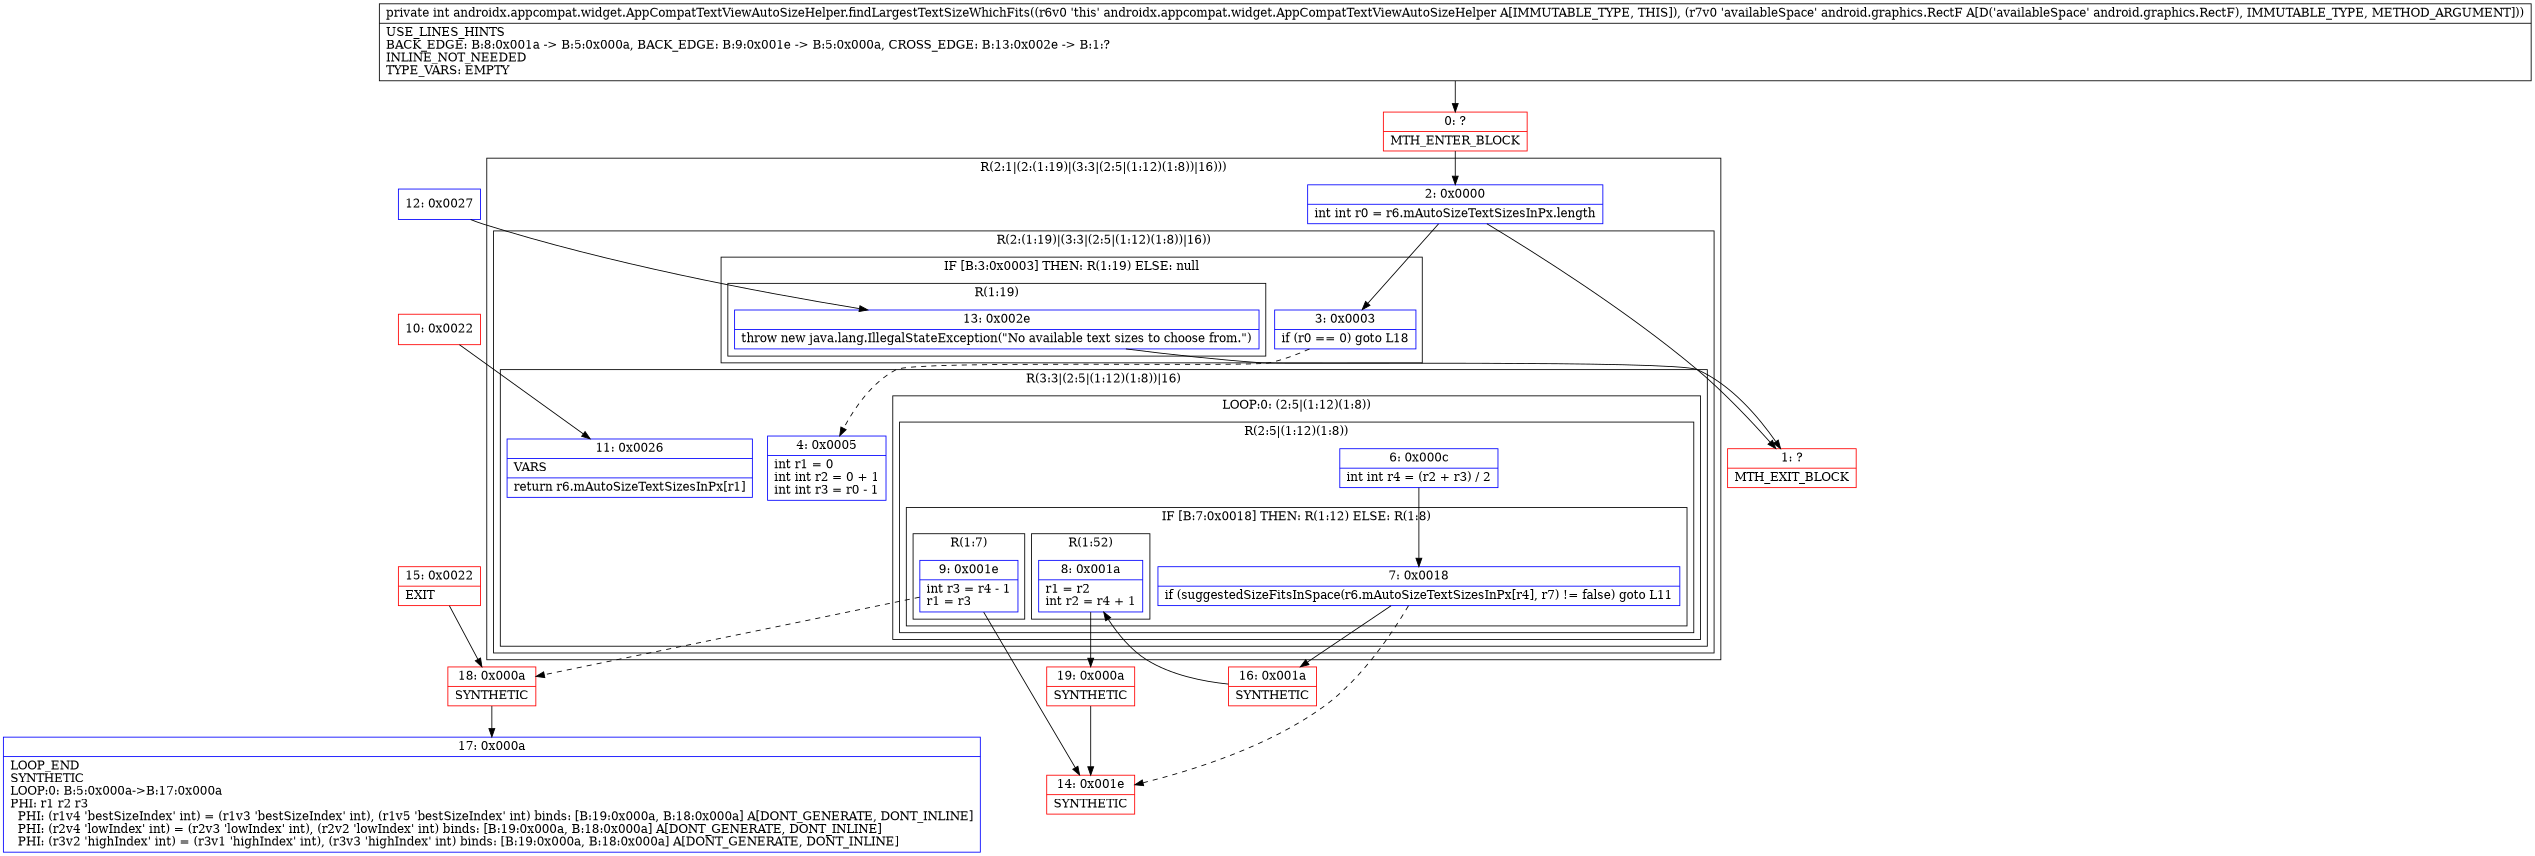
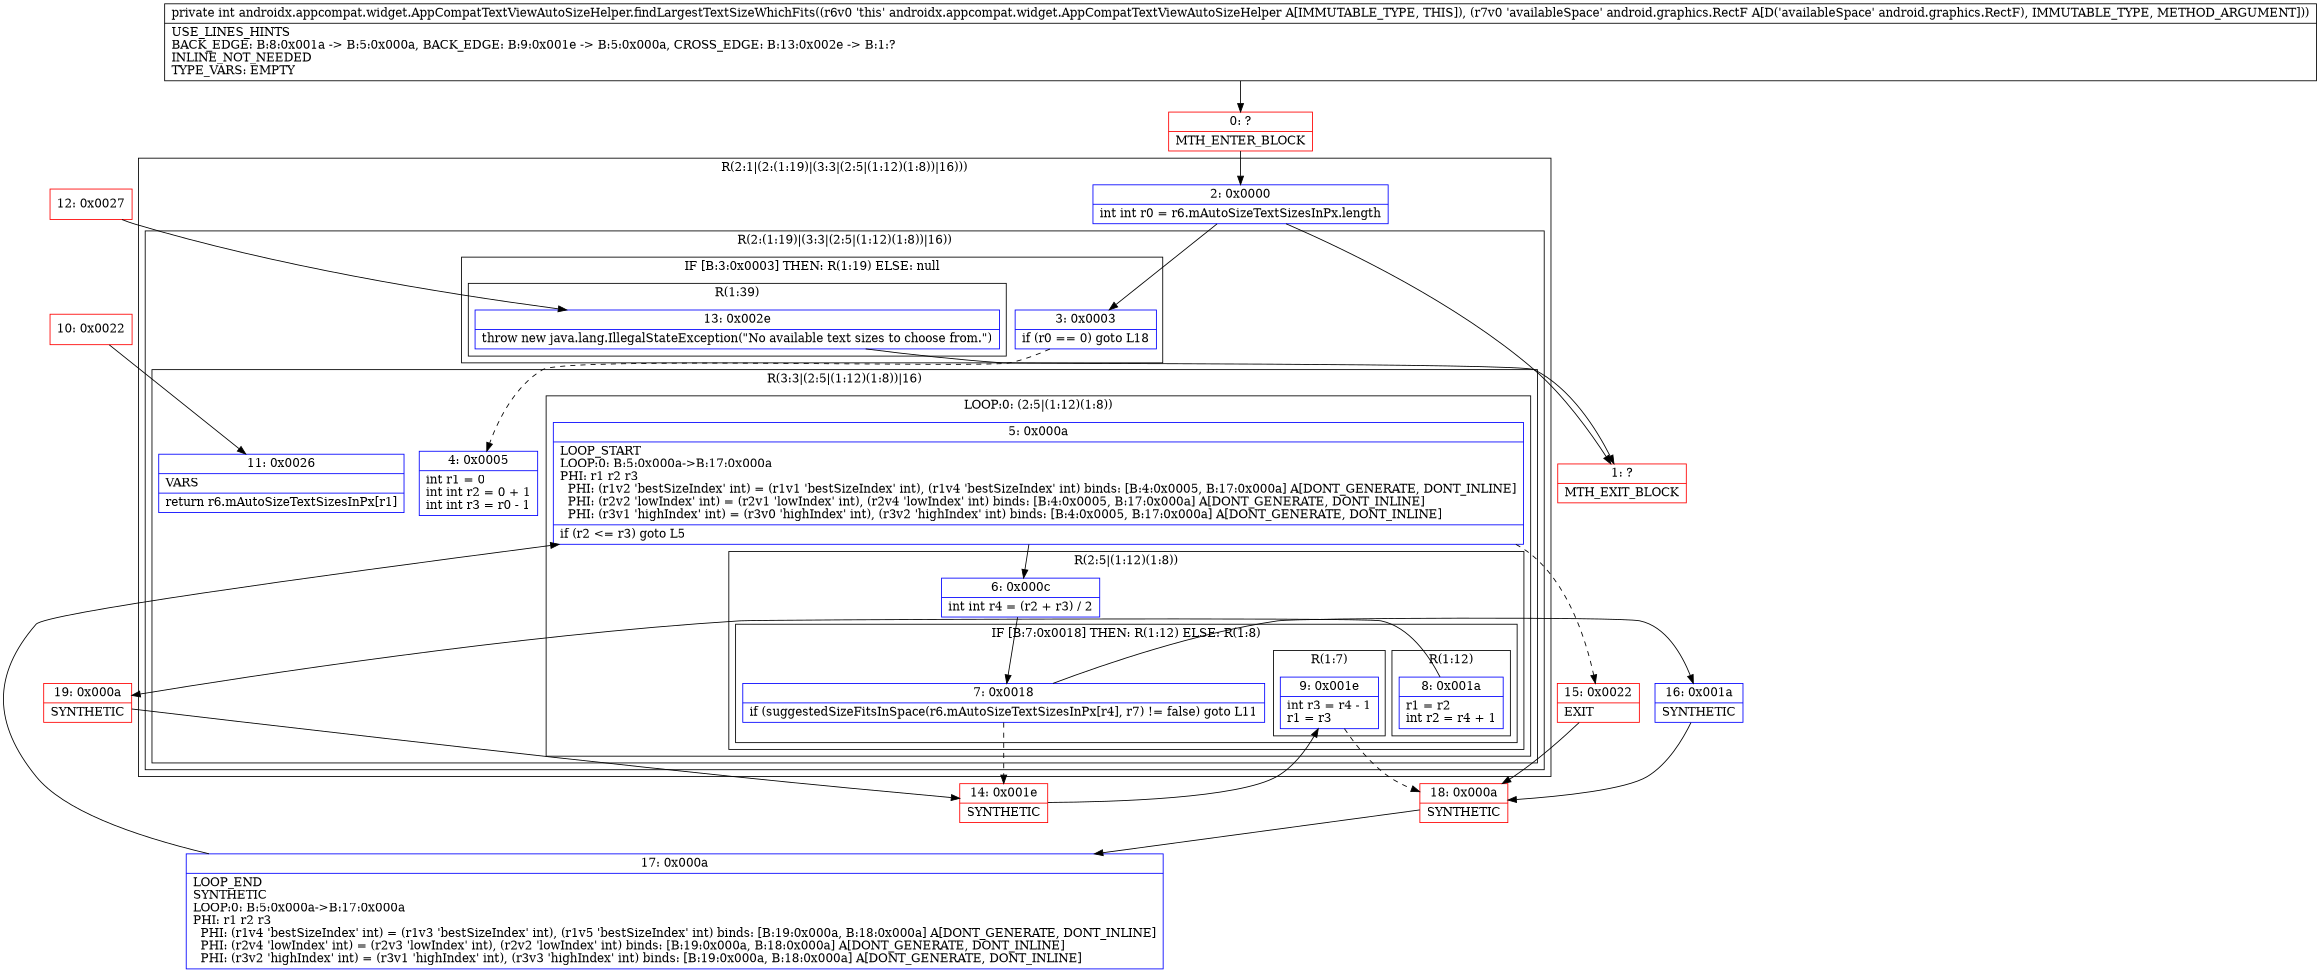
(439, 204) -> (91, 204)
(997, 293) -> (737, 293)
none -> (1038, 483)
(1091, 543) -> (1451, 660)
(1160, 667) -> (1618, 787)
(1273, 686) -> (1699, 703)
(1029, 690) -> (1191, 796)
